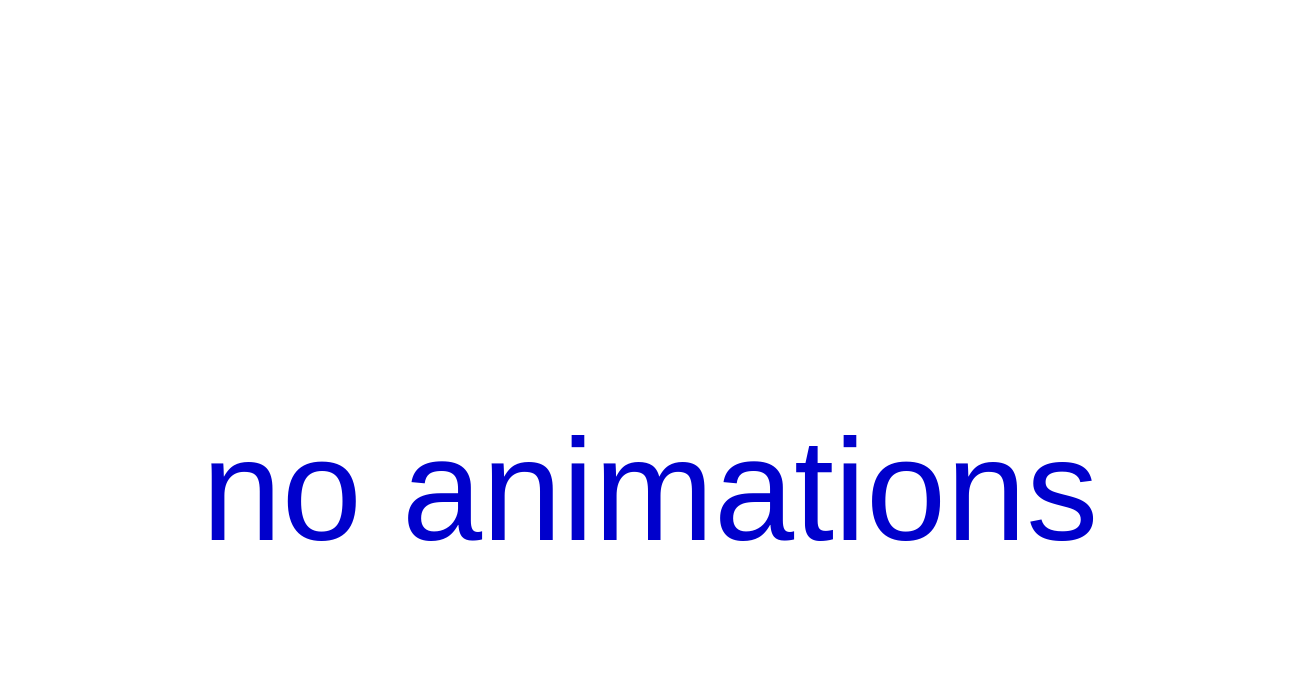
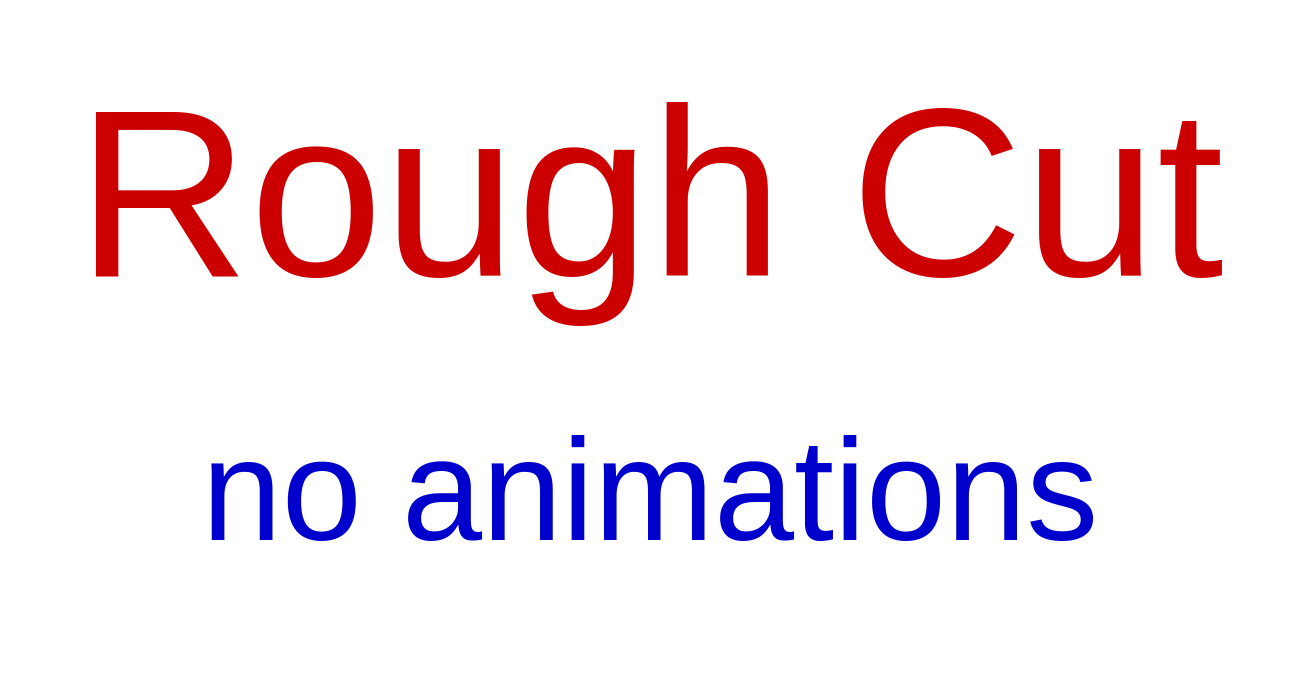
none -> (651, 191)
